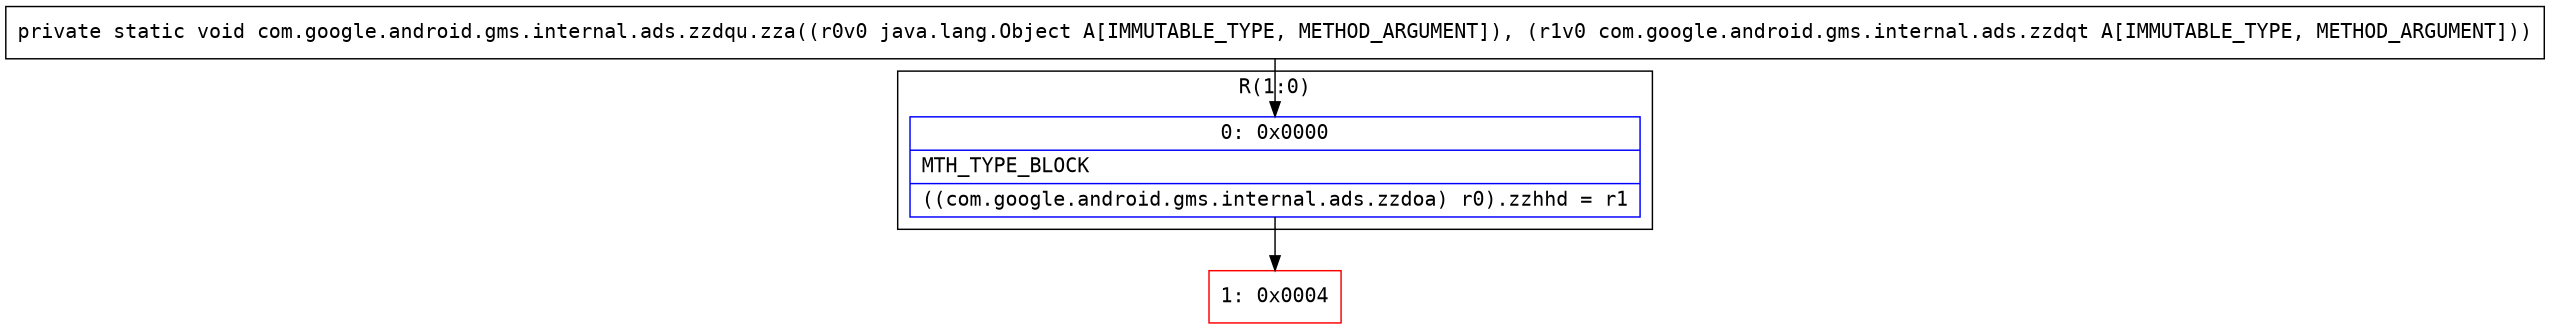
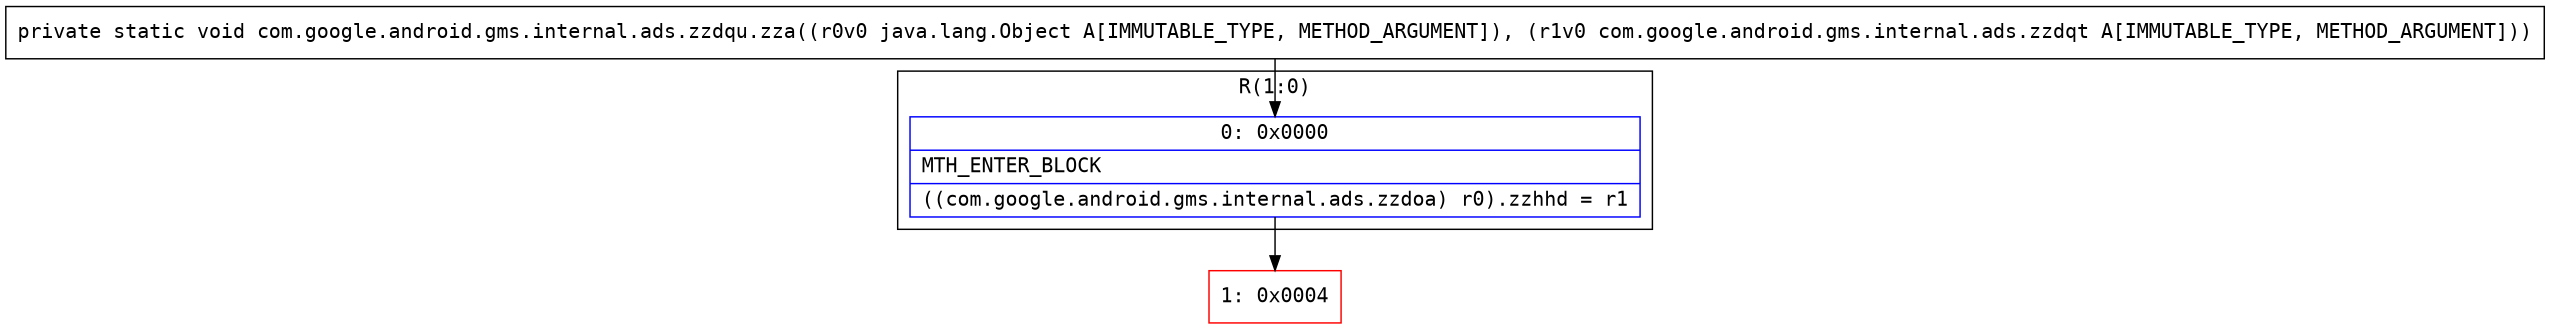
(1006, 166) -> (1012, 166)
